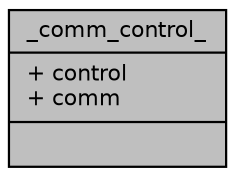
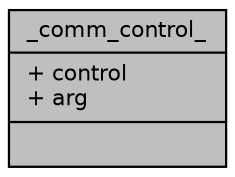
(75, 99) -> (58, 99)
